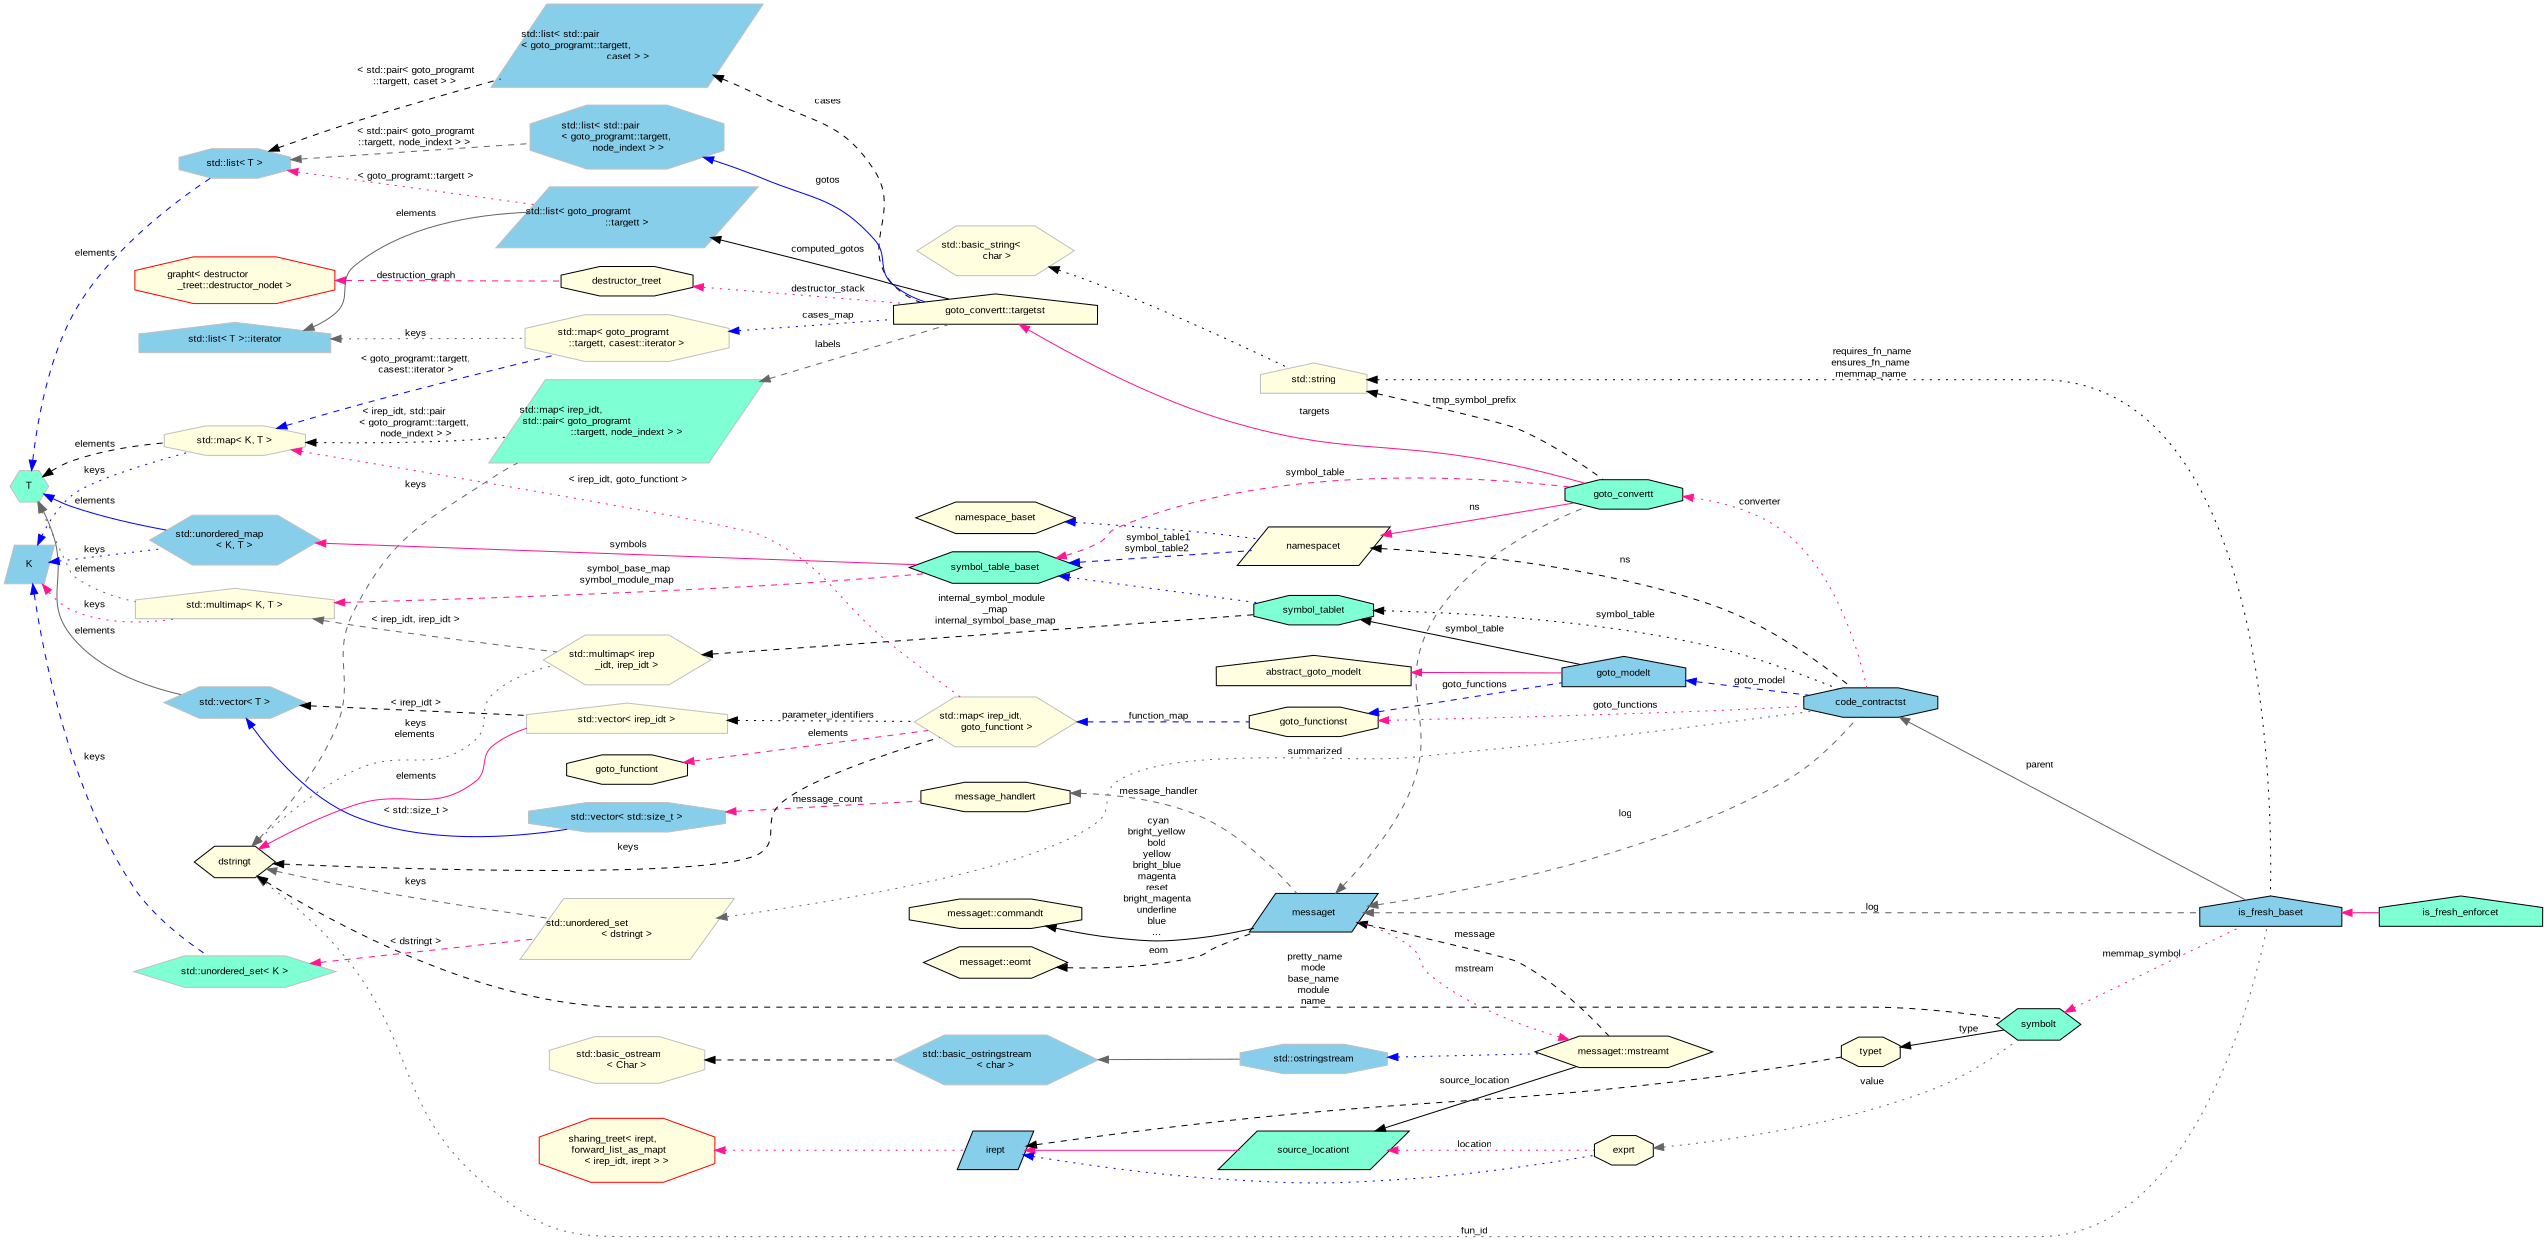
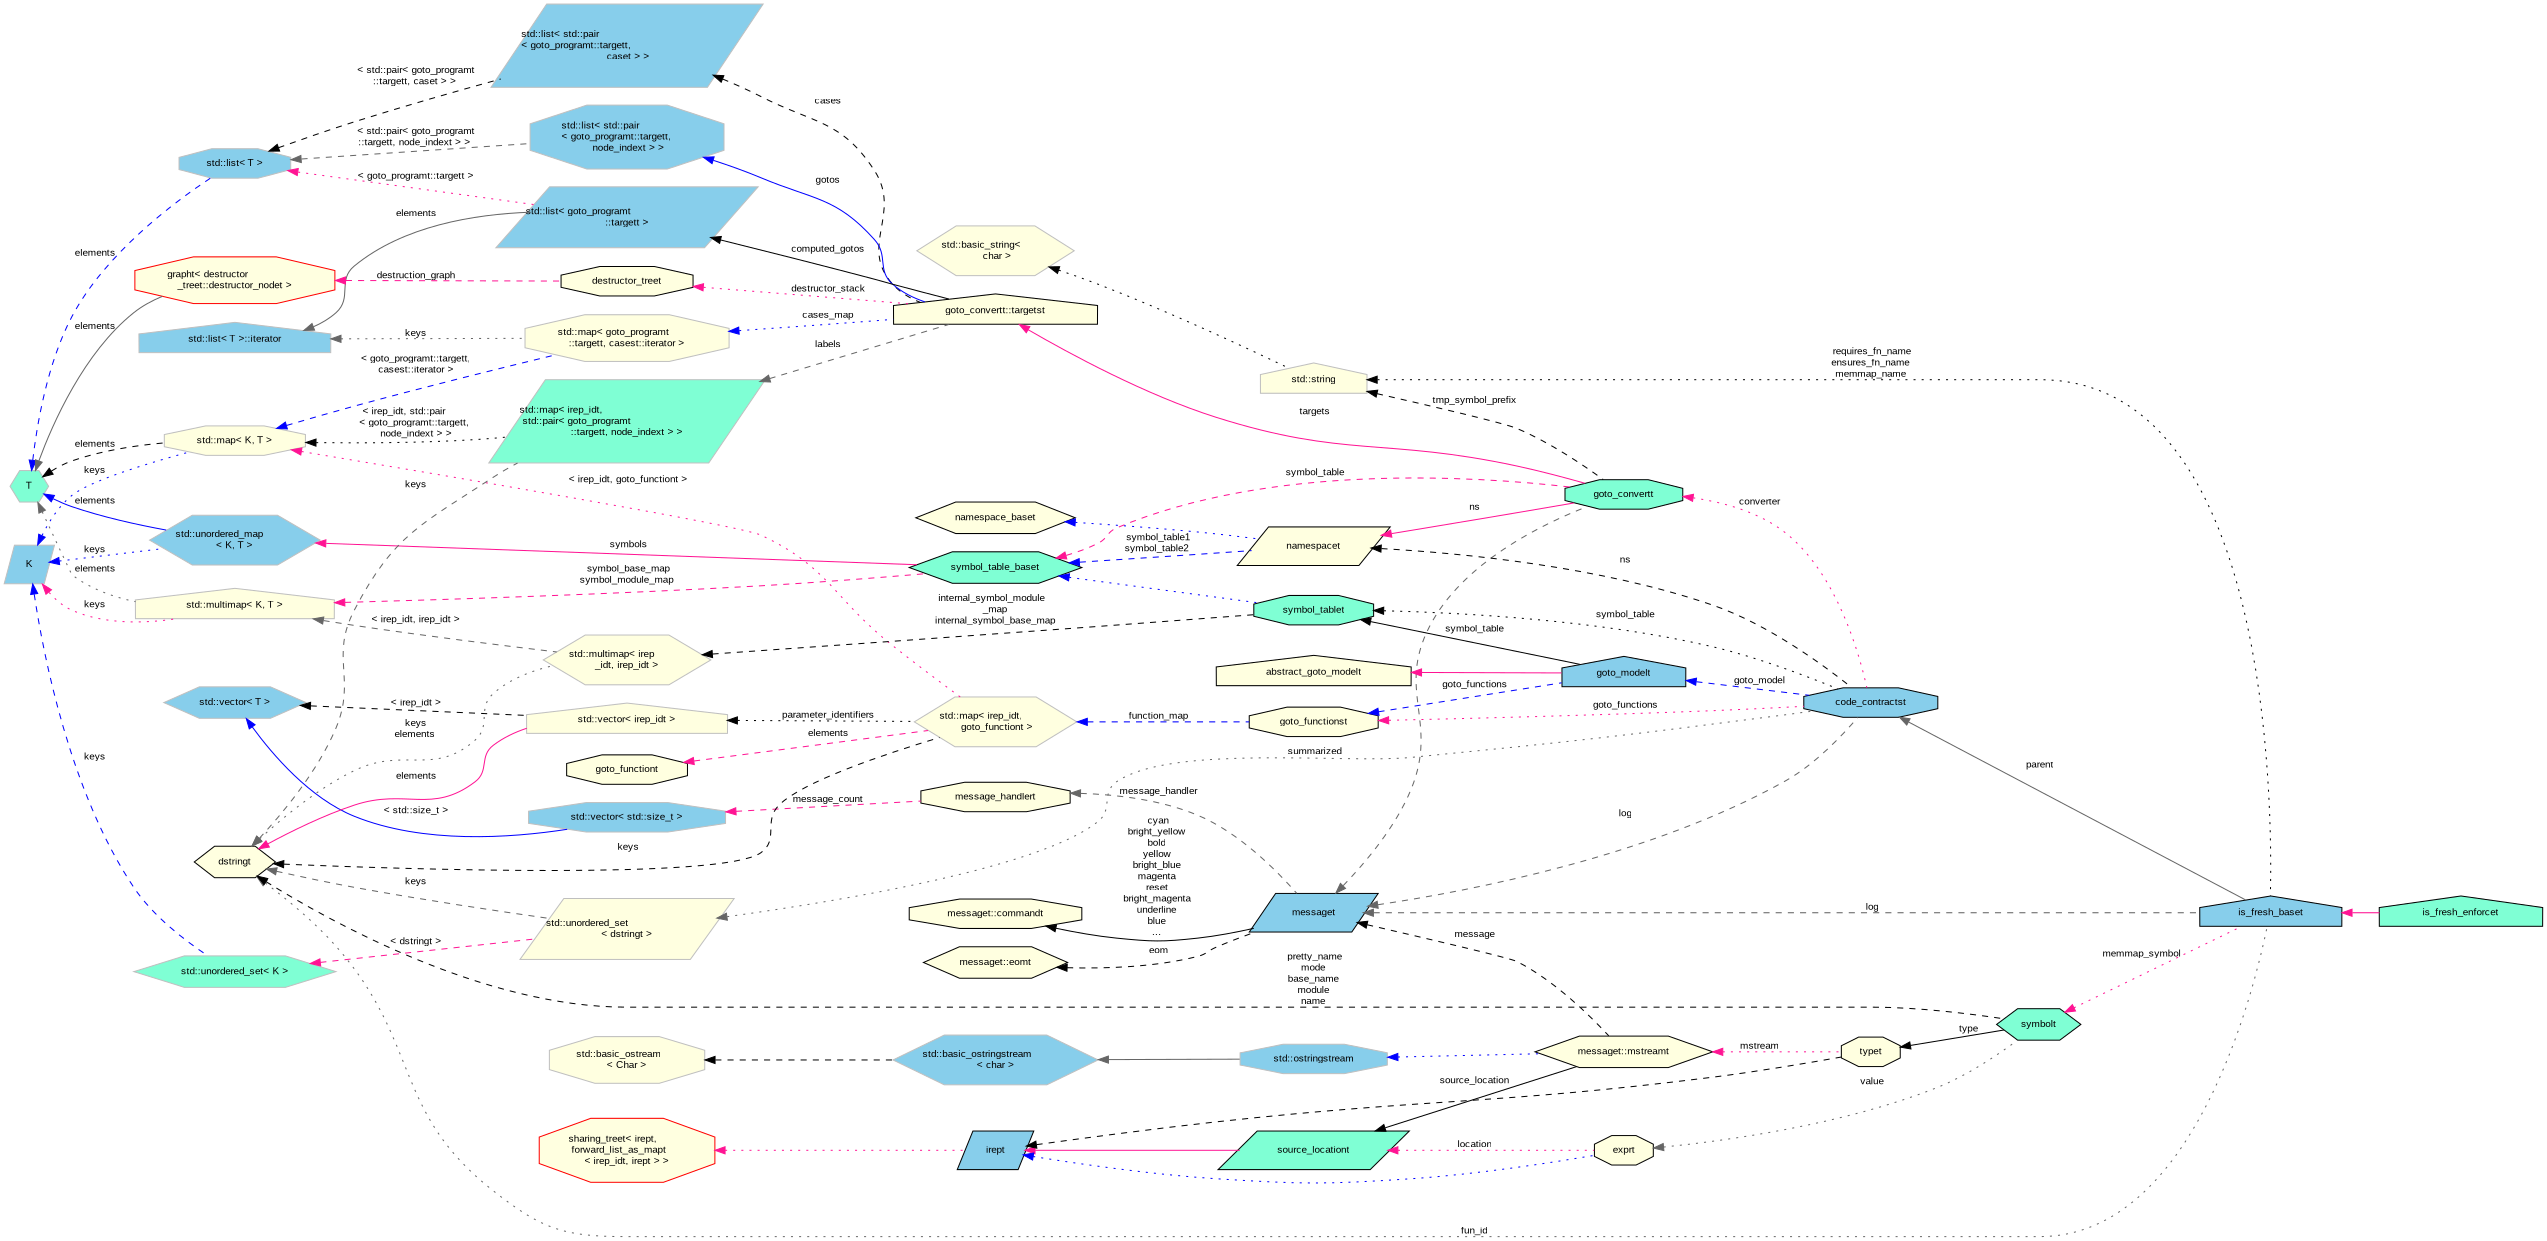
(70, 634) -> (86, 367)
(1450, 990) -> (1782, 1052)
